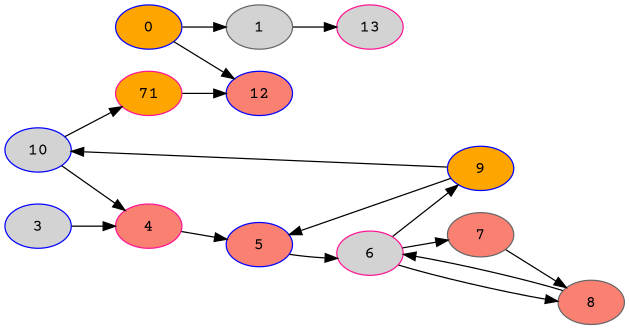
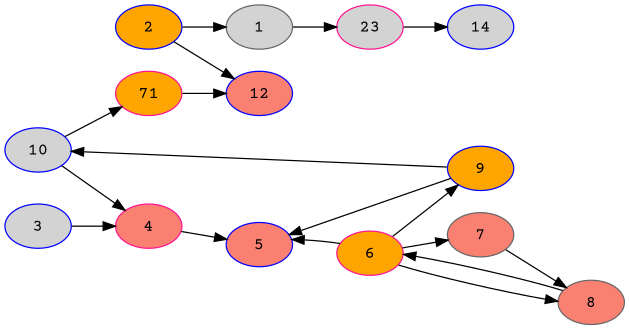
(149, 27) -> (149, 27)
(370, 27) -> (370, 27)
none -> (481, 27)
(370, 253) -> (370, 253)
(307, 257) -> (322, 241)
